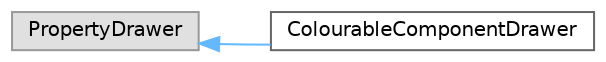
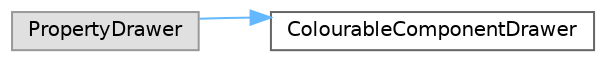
(245, 45) -> (225, 18)
